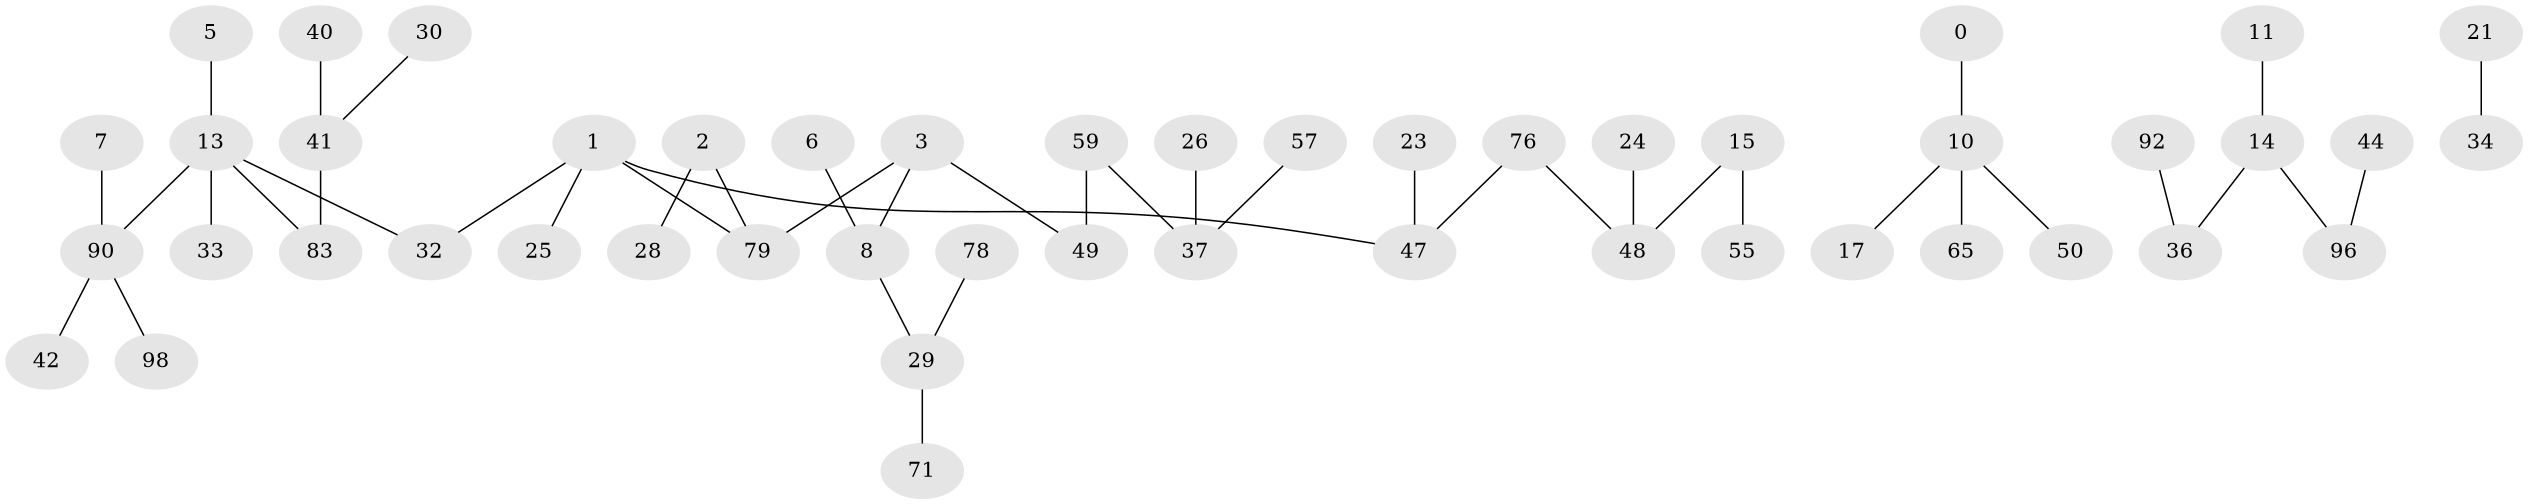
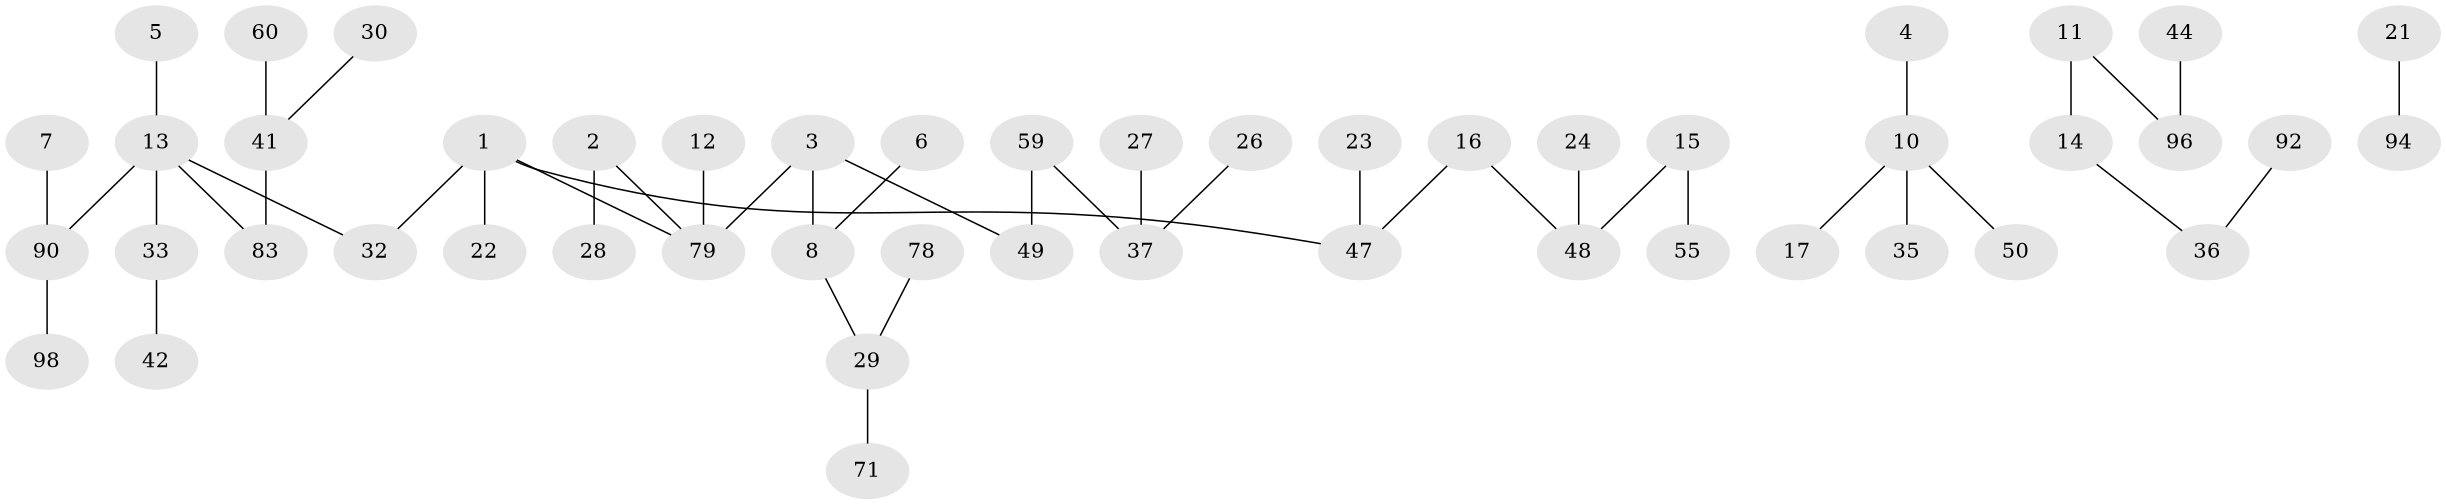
(321, 33) -> (266, 33)
(1962, 33) -> (1907, 33)
none -> (704, 143)
(1305, 143) -> (1141, 143)
(1524, 143) -> (1469, 143)
(2481, 143) -> (2399, 143)
(2303, 198) -> (2126, 88)
(539, 252) -> (485, 252)
(1962, 252) -> (1907, 252)
(74, 307) -> (157, 307)
